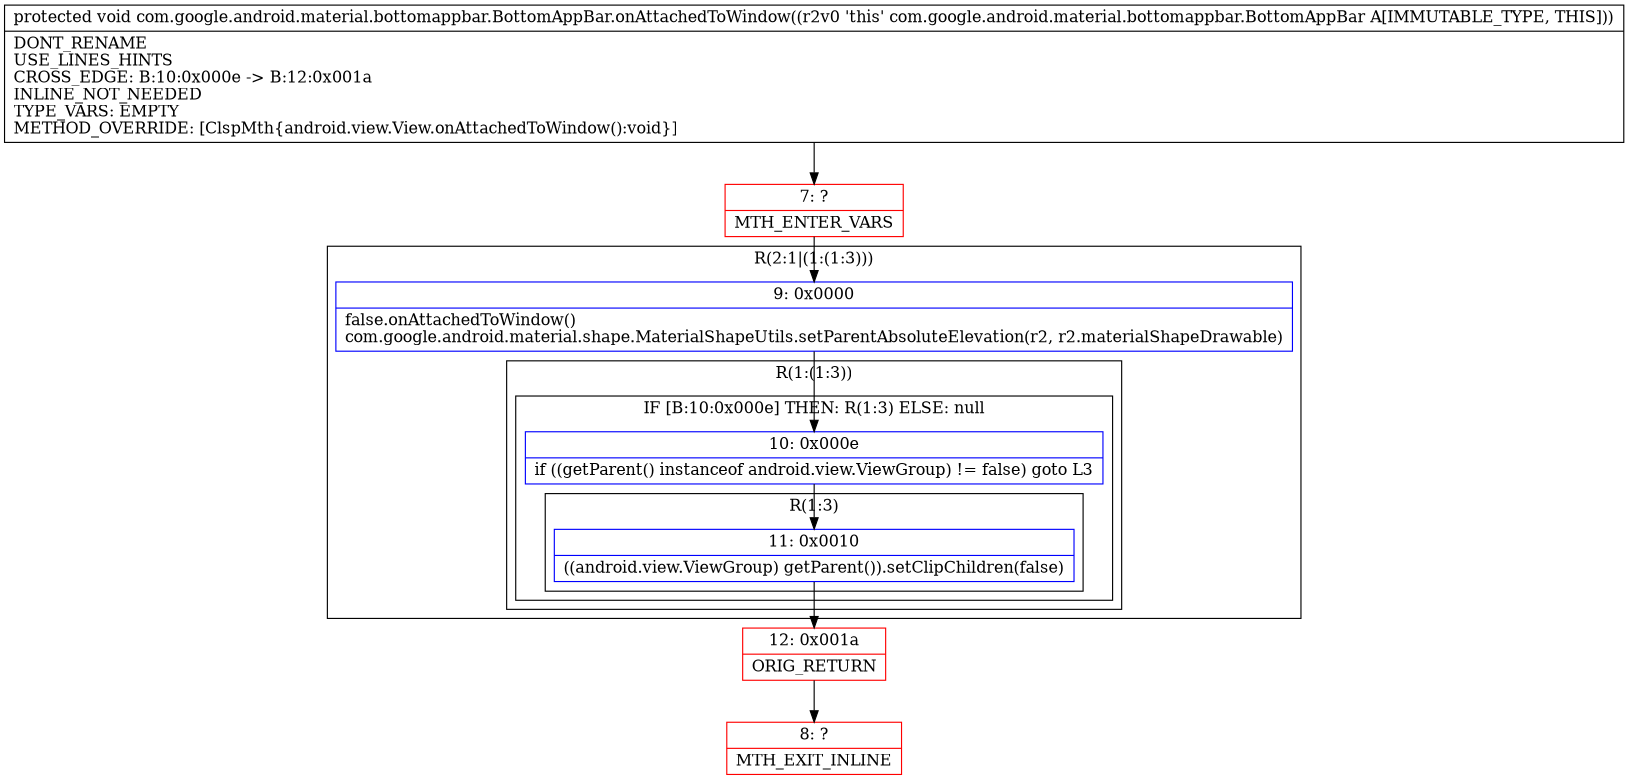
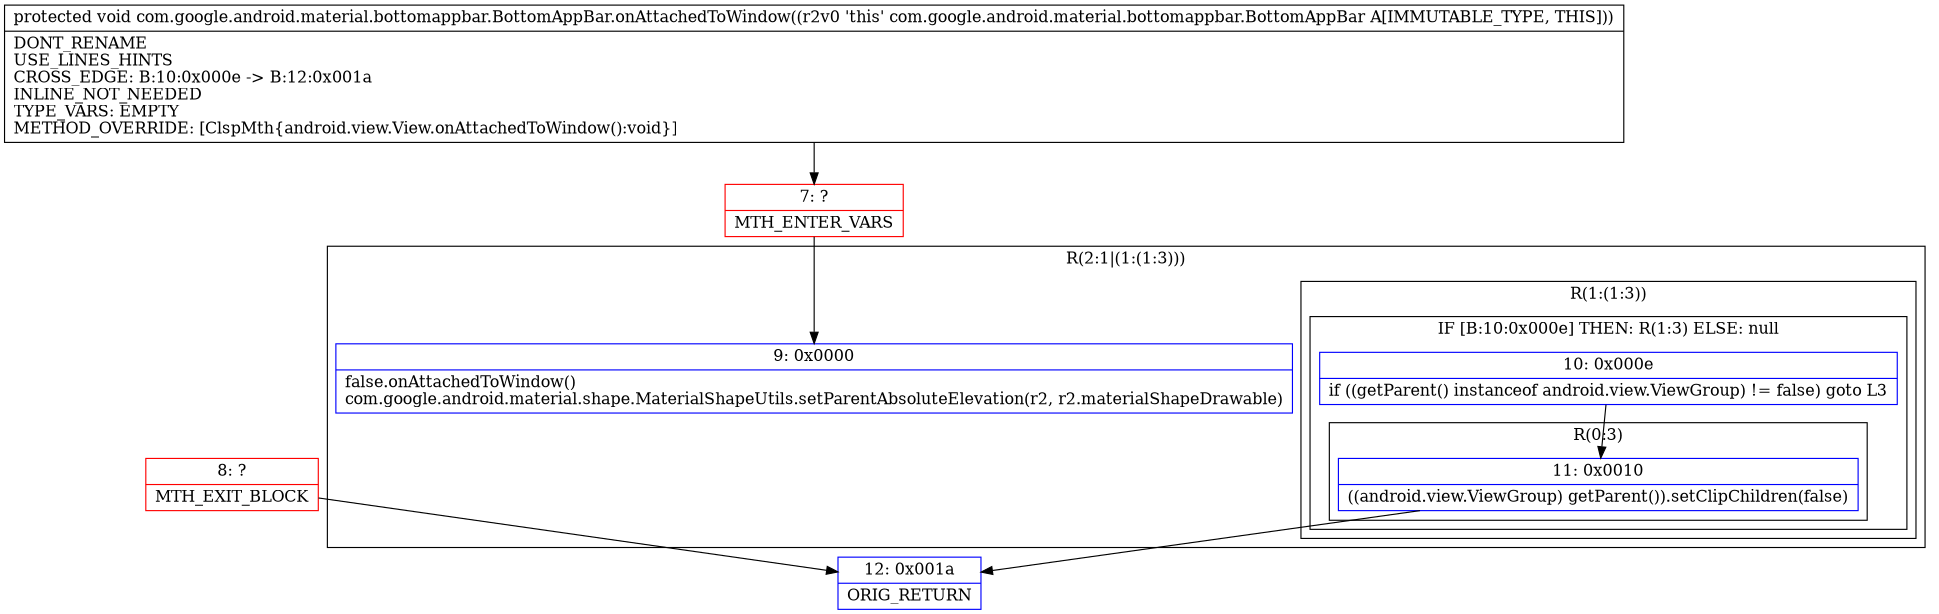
(814, 386) -> none
(814, 507) -> (1598, 436)
(814, 654) -> (909, 583)
(814, 696) -> (573, 534)
(814, 761) -> (232, 497)
